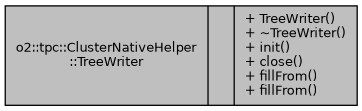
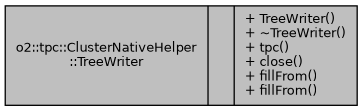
(268, 48) -> (267, 48)
